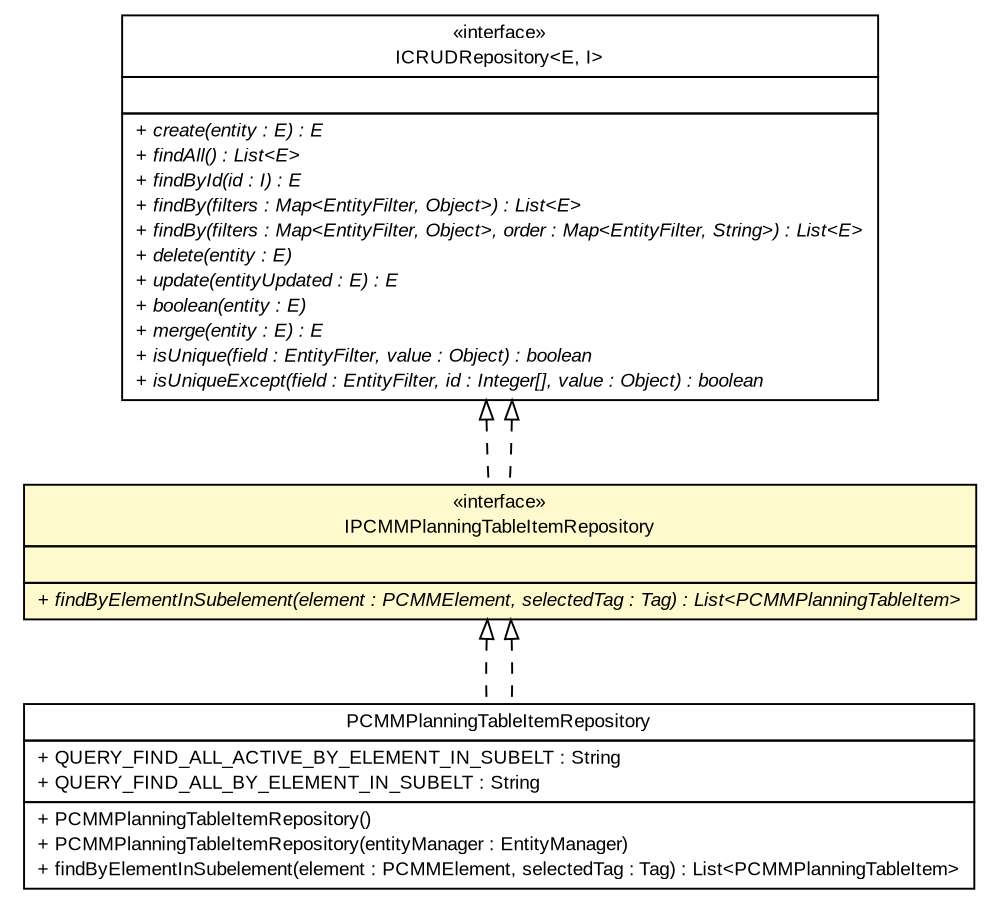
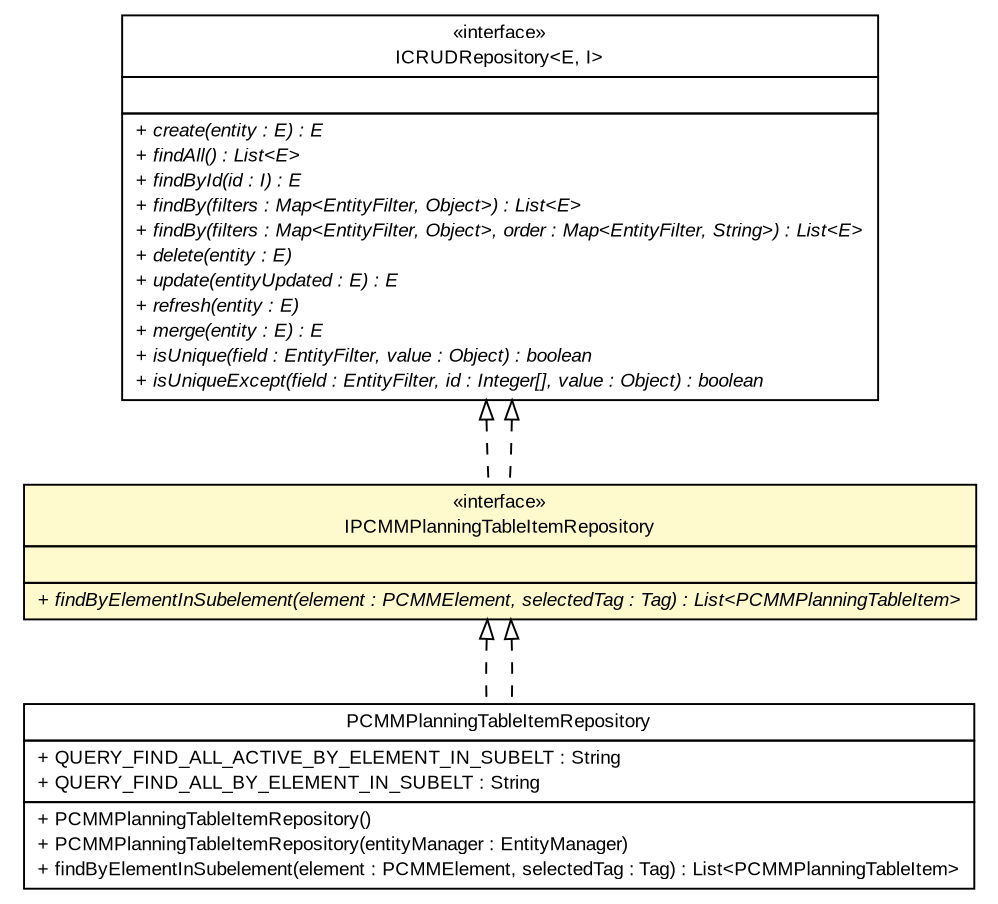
(221, 306) -> (217, 306)
